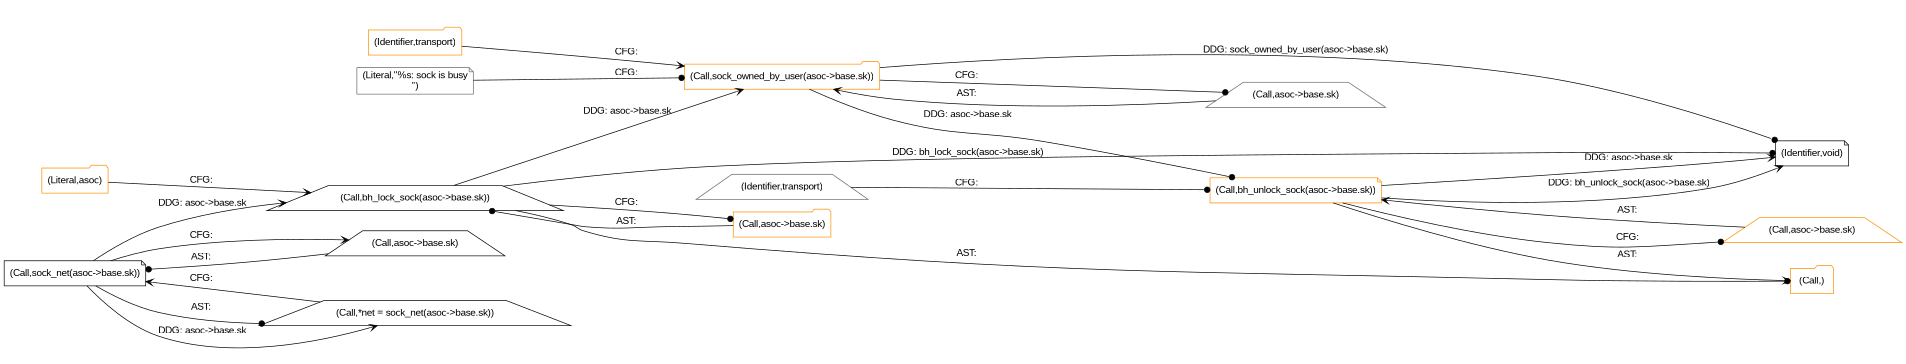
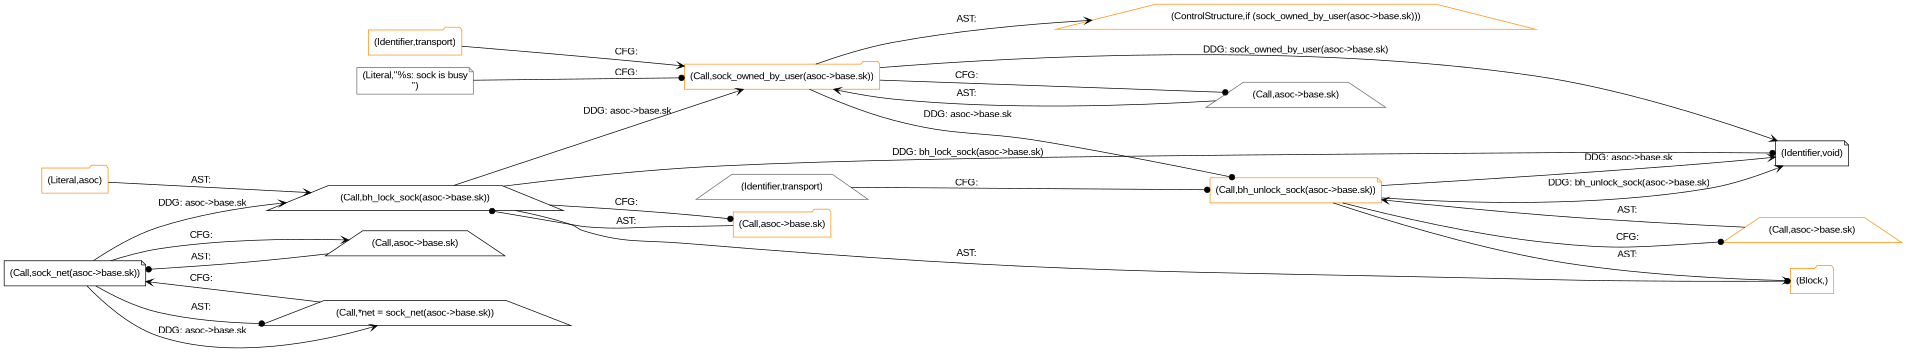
none -> (1296, 17)
(1330, 58) -> (1330, 58)
(203, 180) -> (203, 180)
(1812, 281) -> (1812, 281)
